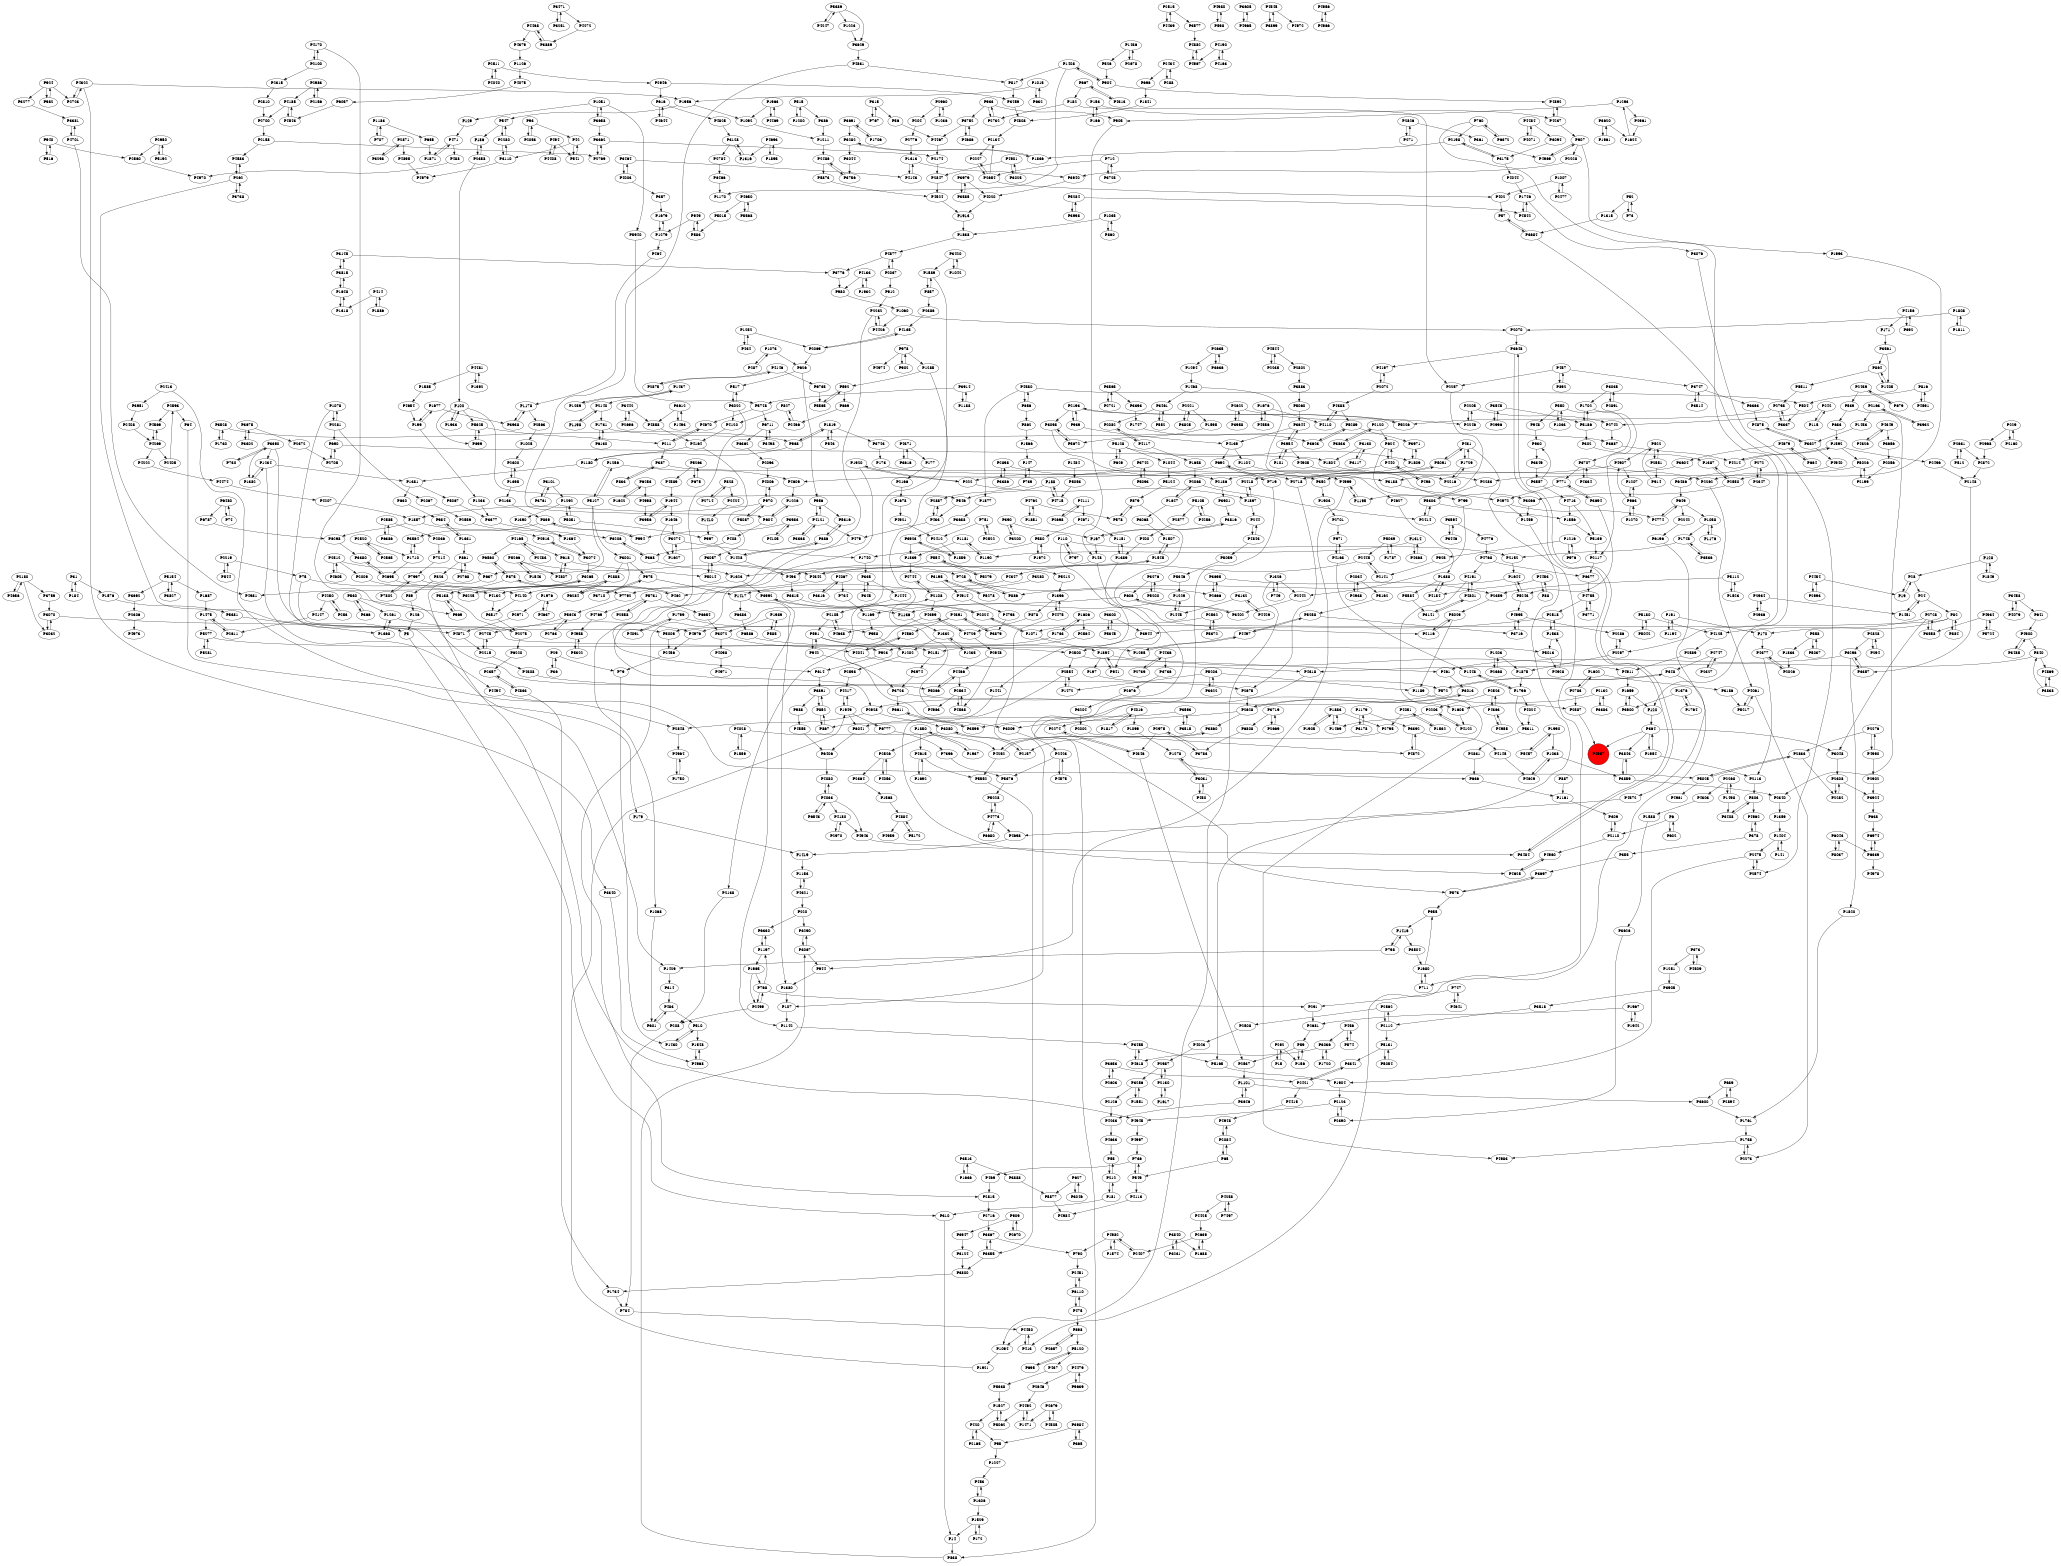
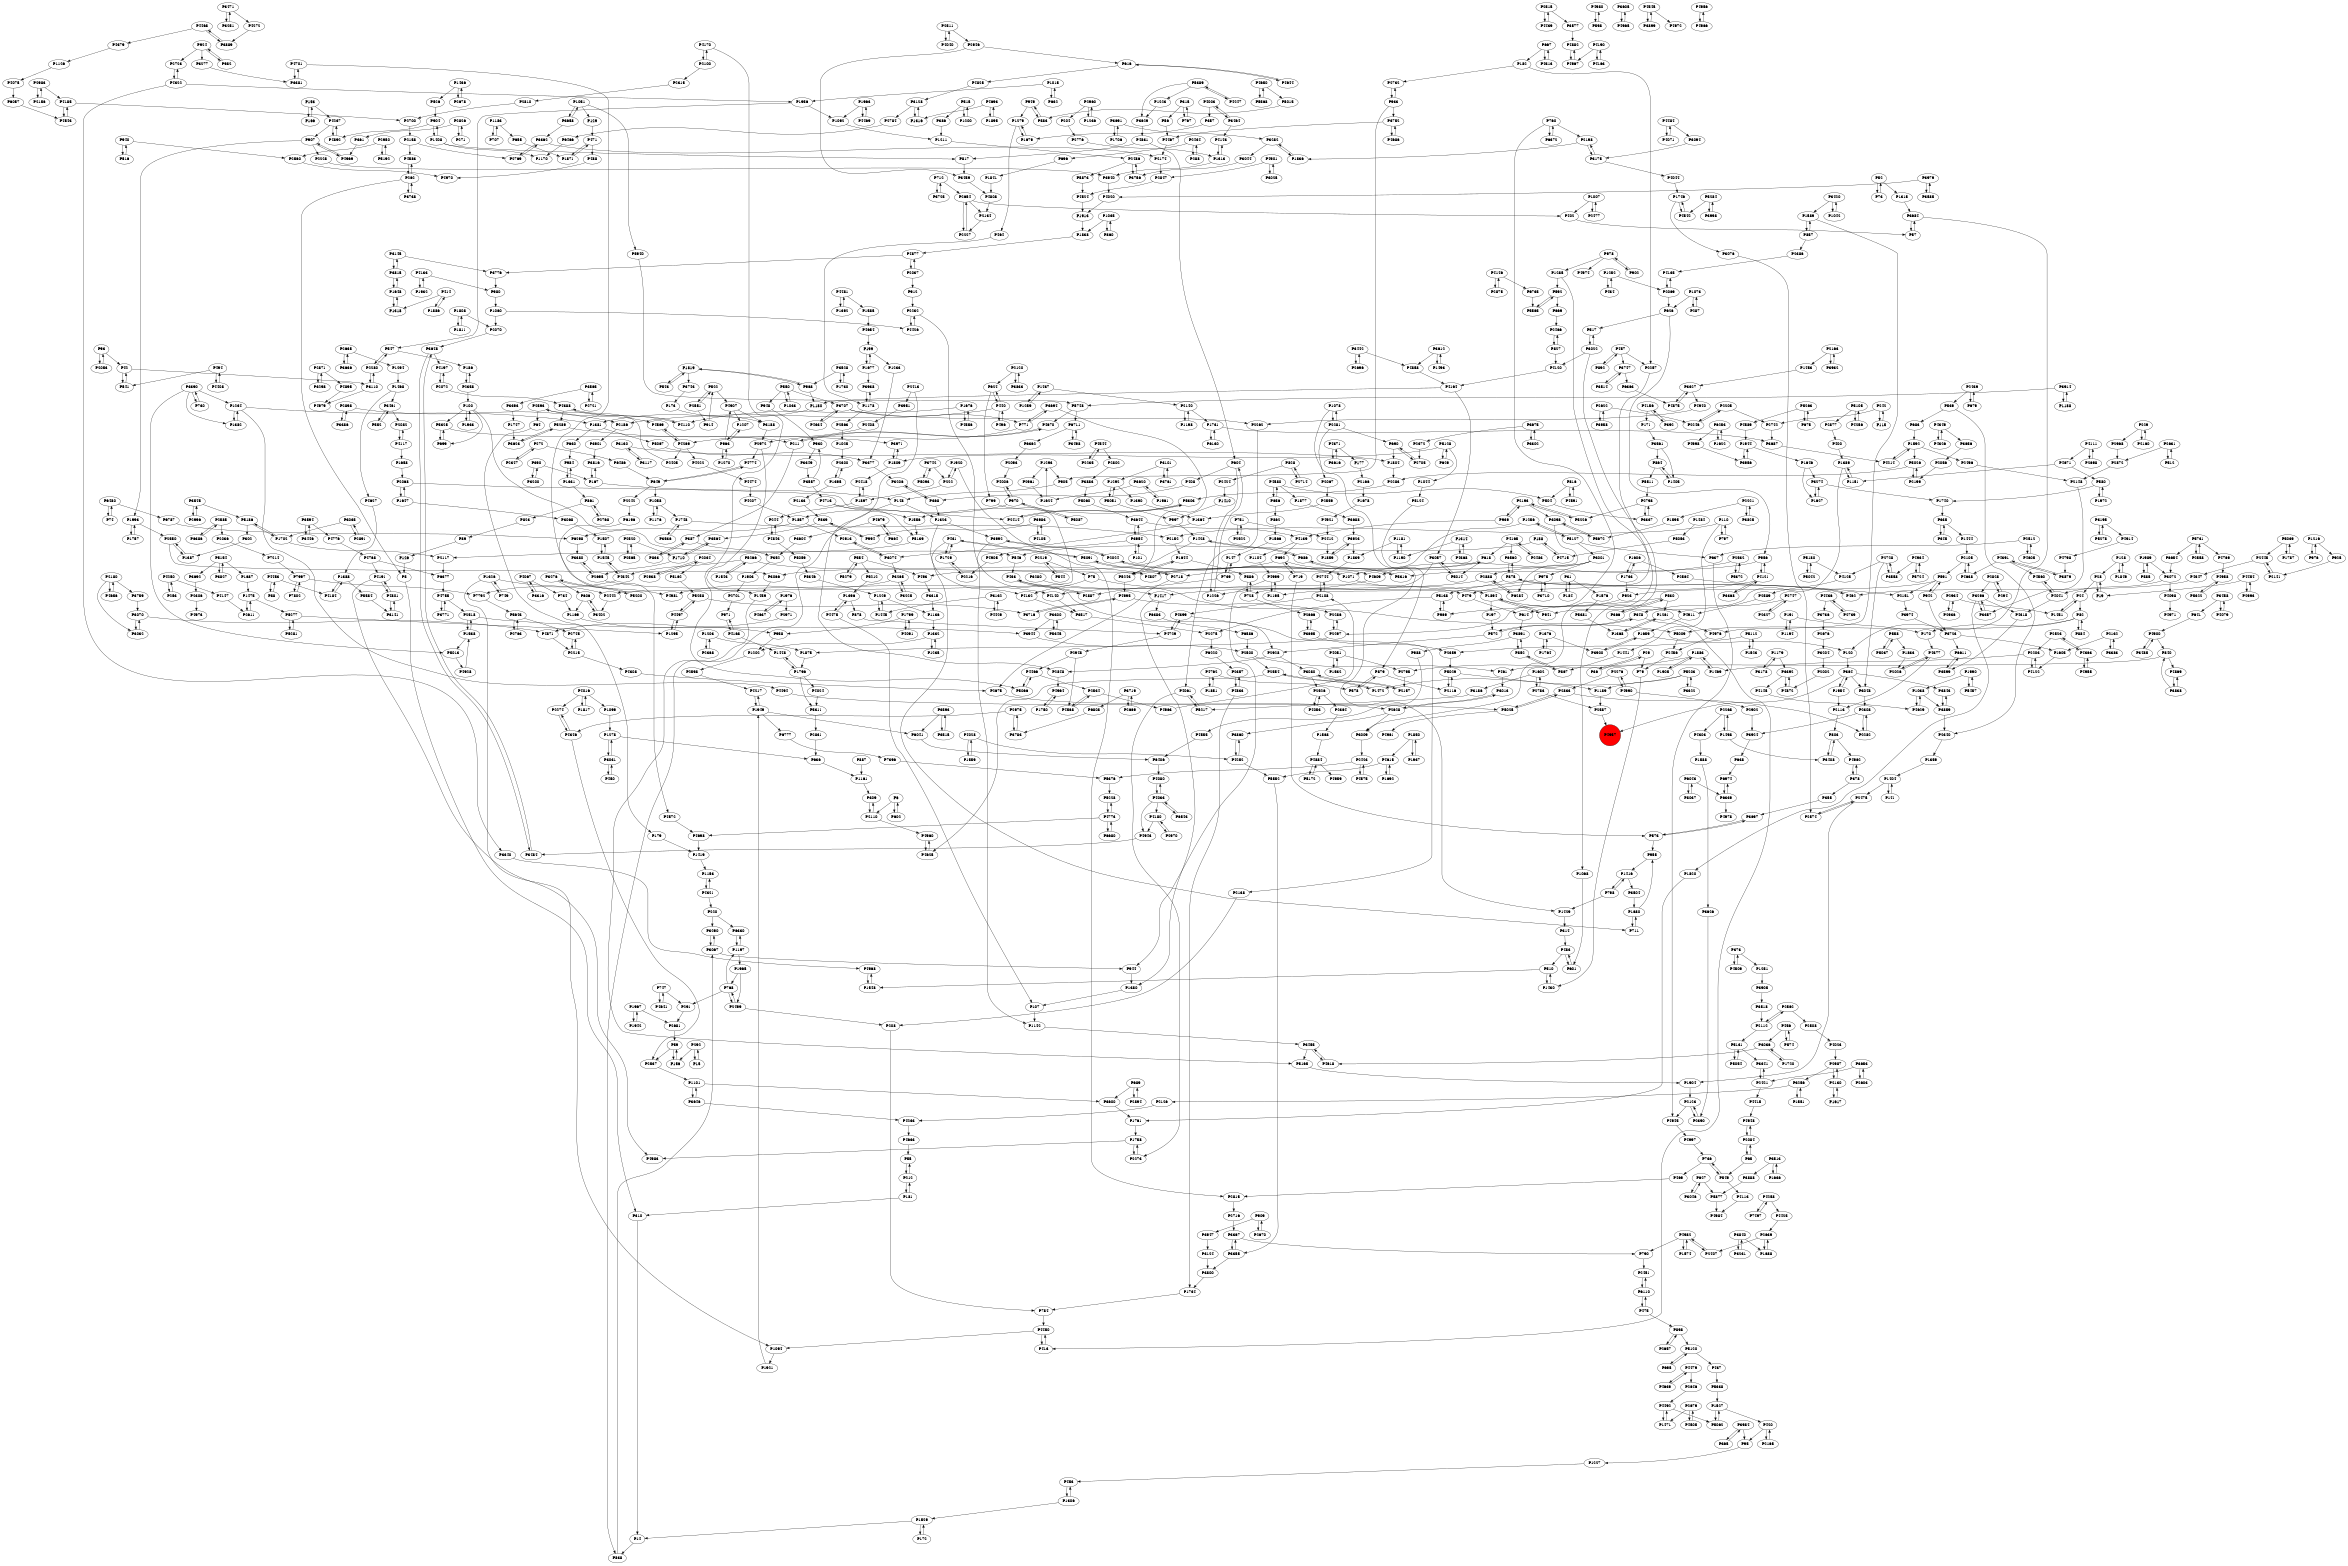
none -> (133, 539)
(362, 577) -> none
(1078, 1387) -> (1665, 1387)
